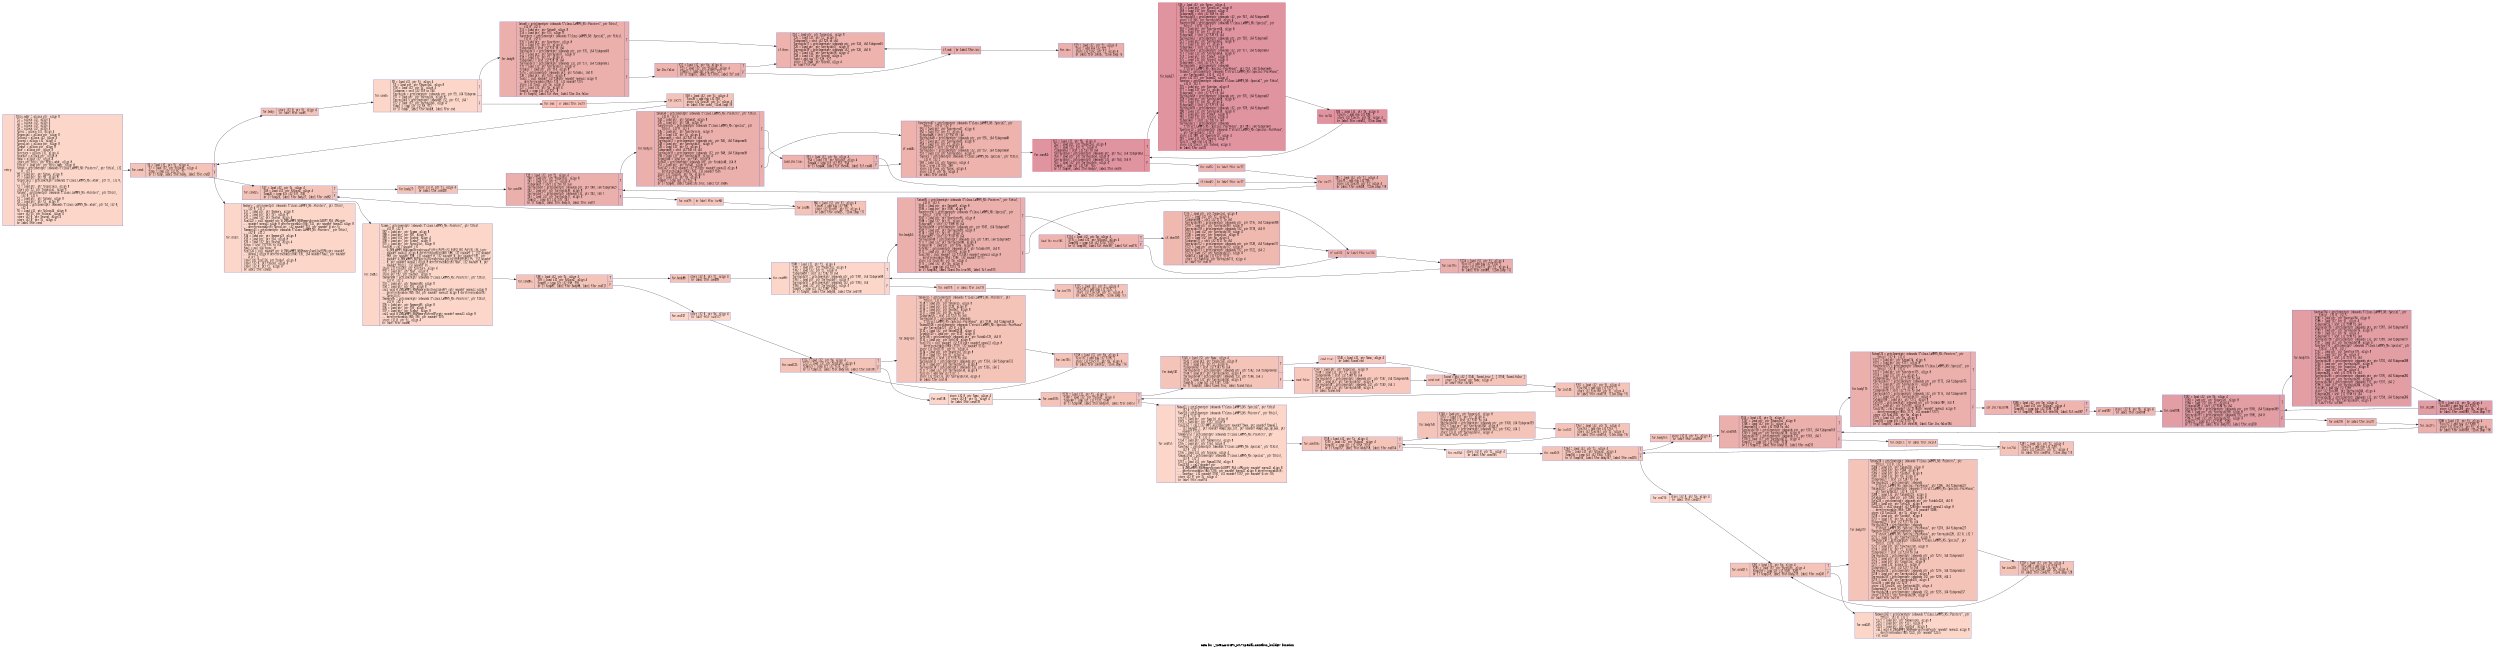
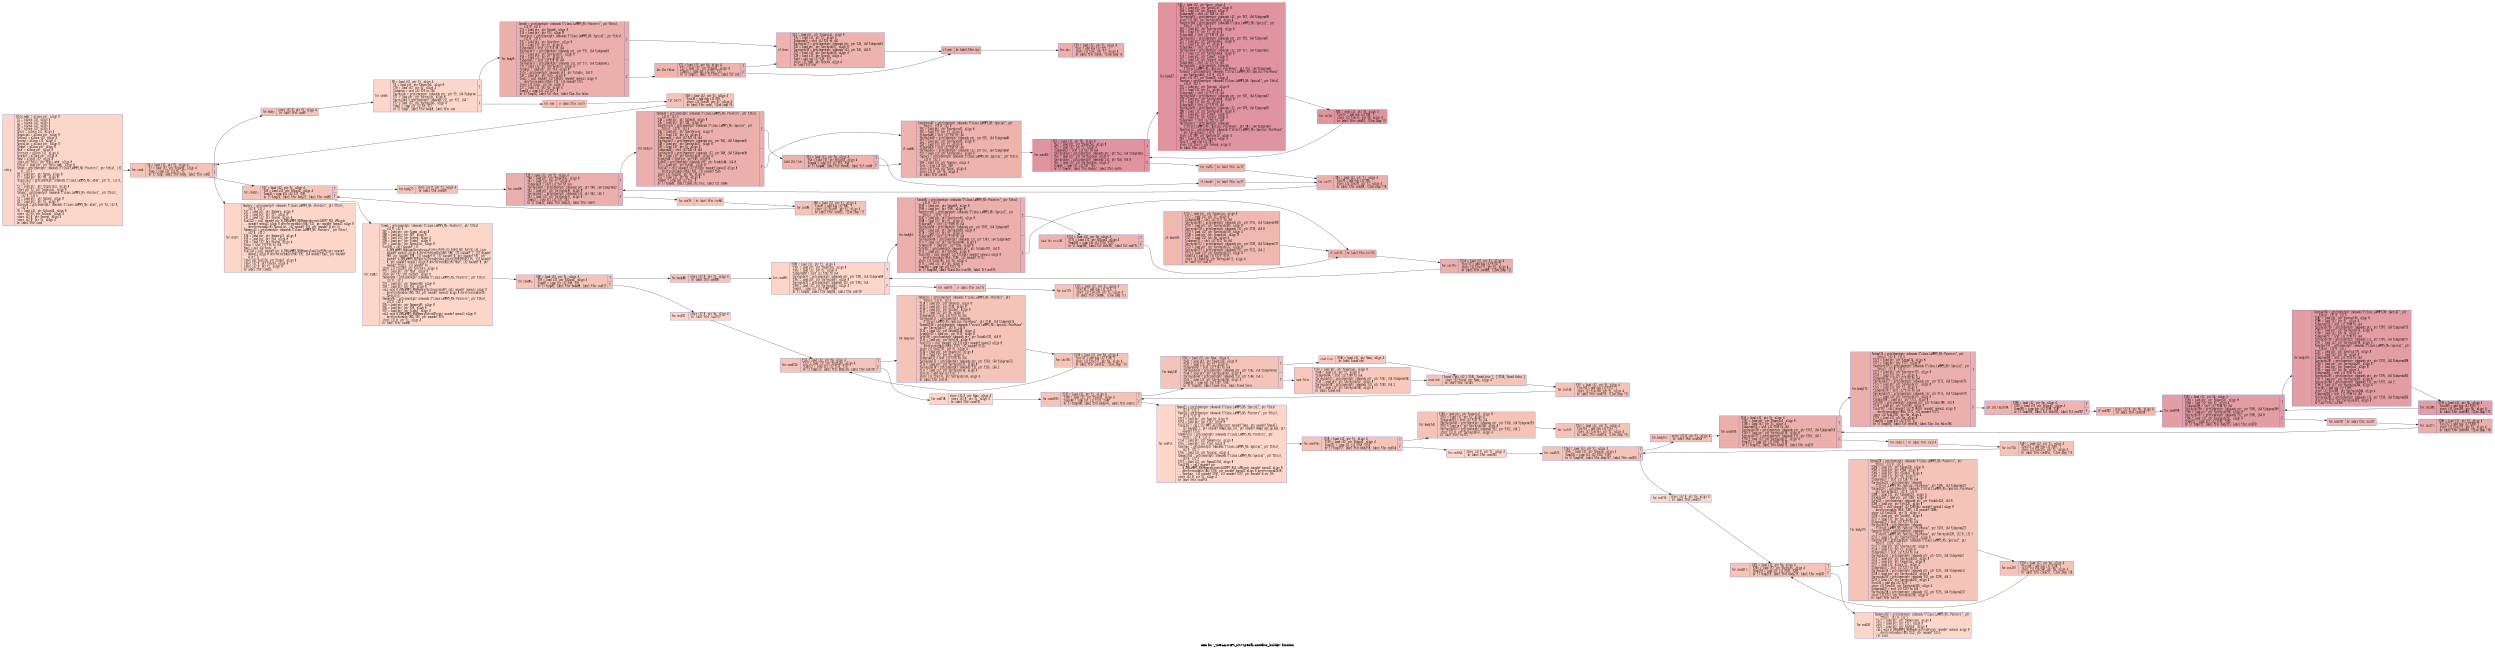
(914, 49) -> (912, 52)
(1153, 238) -> none
(1480, 443) -> none
